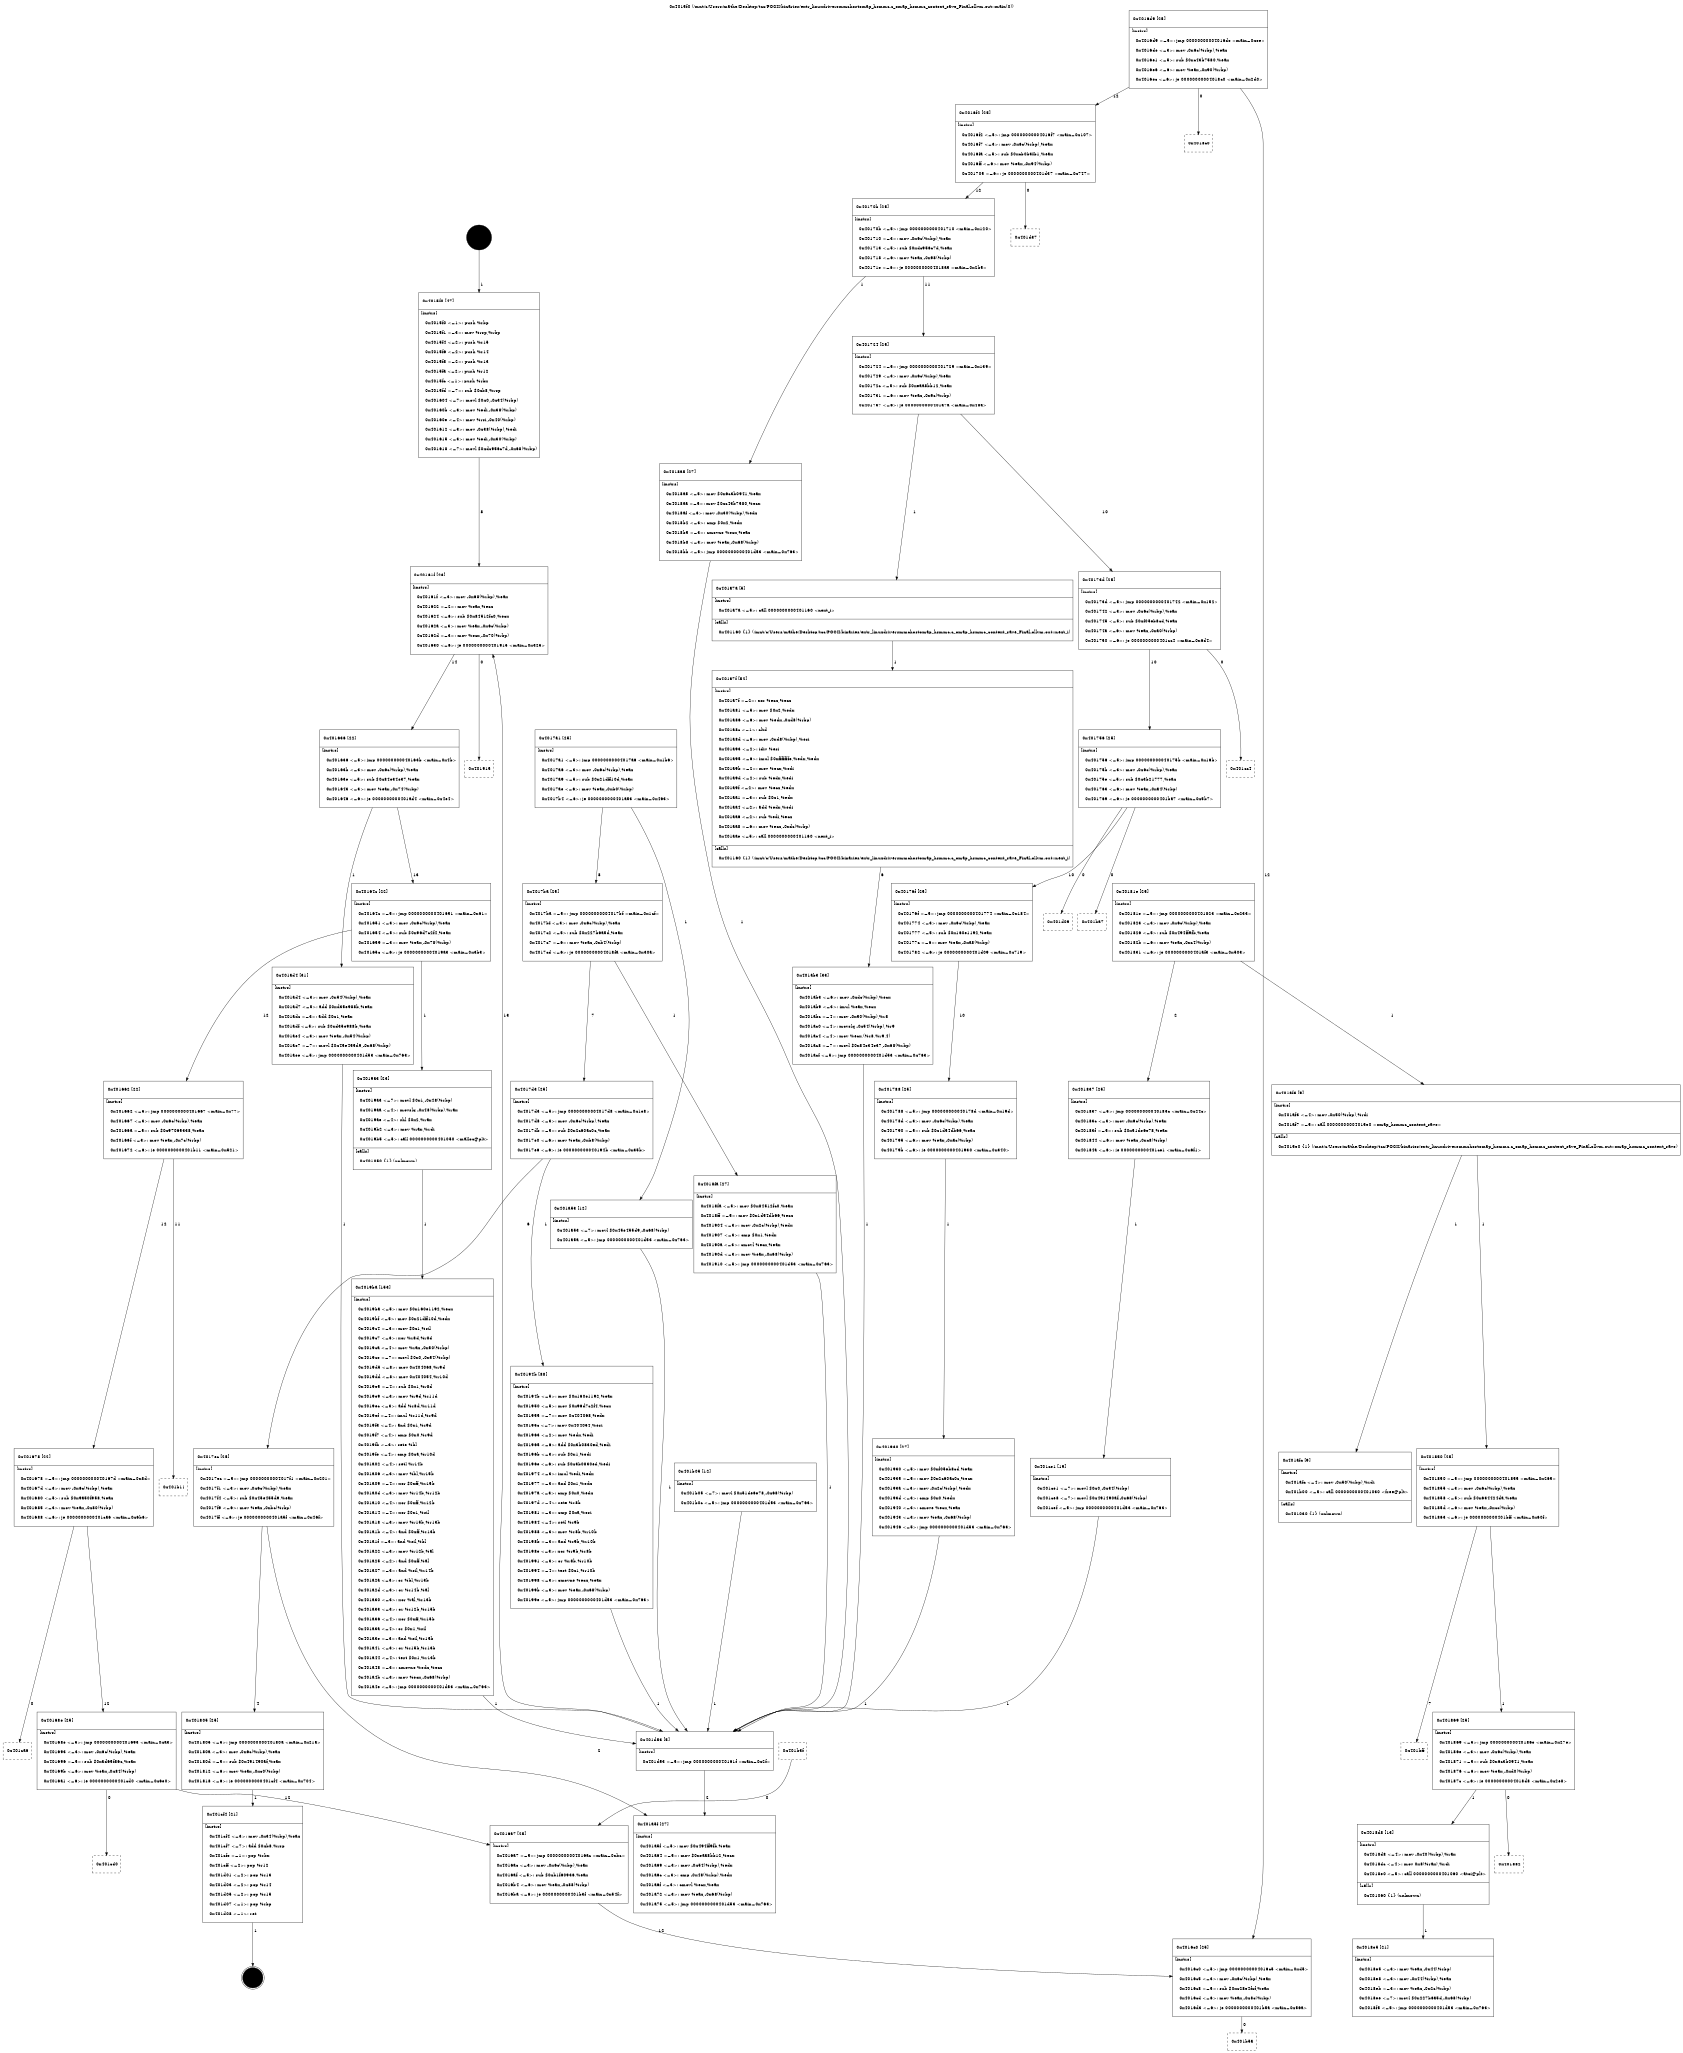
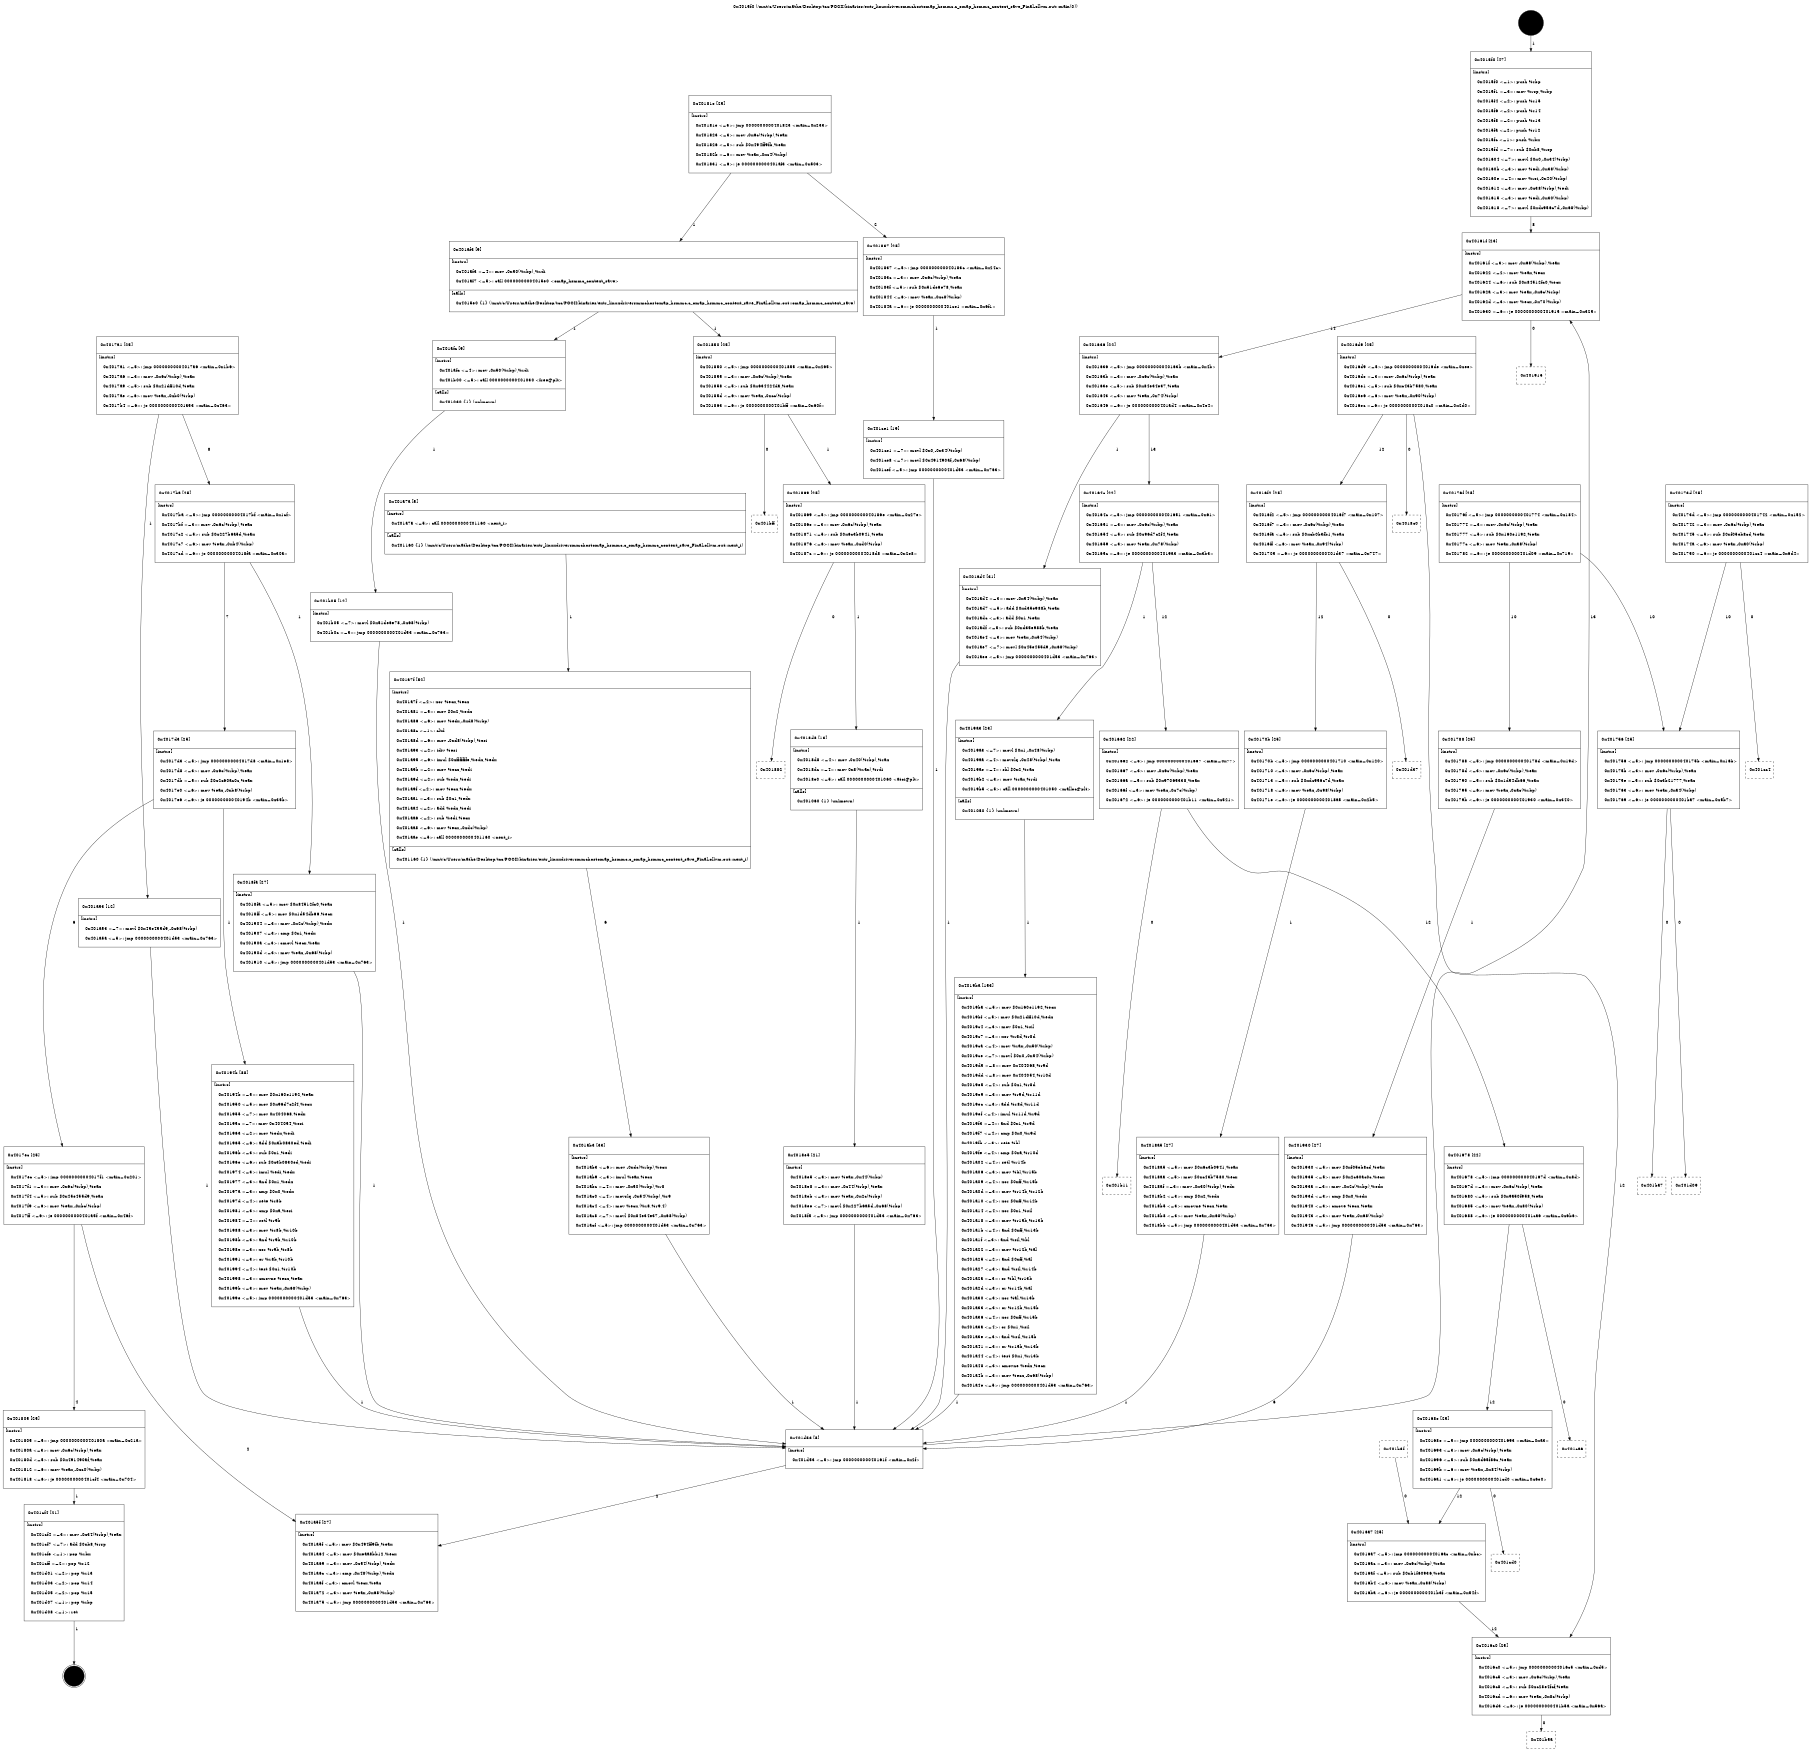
(923, 375) -> none
none -> (380, 489)
(1088, 856) -> (1636, 633)
(177, 1224) -> (1152, 923)
none -> (854, 1326)
(865, 1704) -> (1274, 1402)
(1429, 1704) -> (767, 450)
